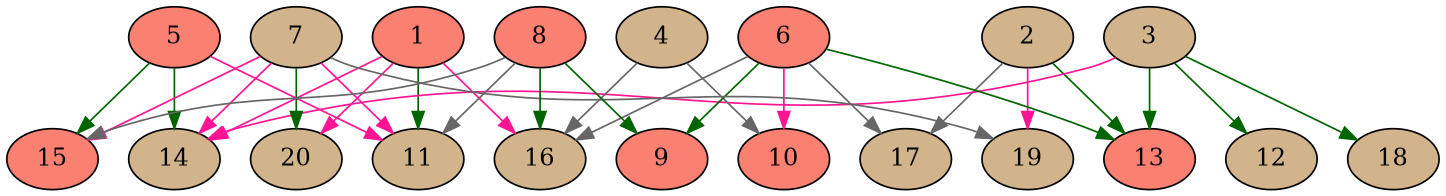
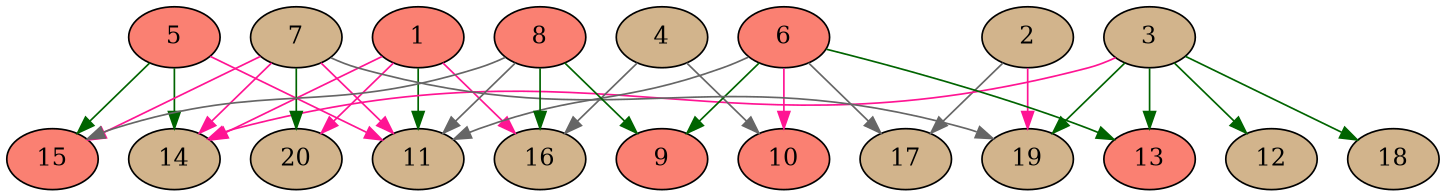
(685, 87) -> (659, 87)
(1082, 92) -> none
none -> (1095, 92)
